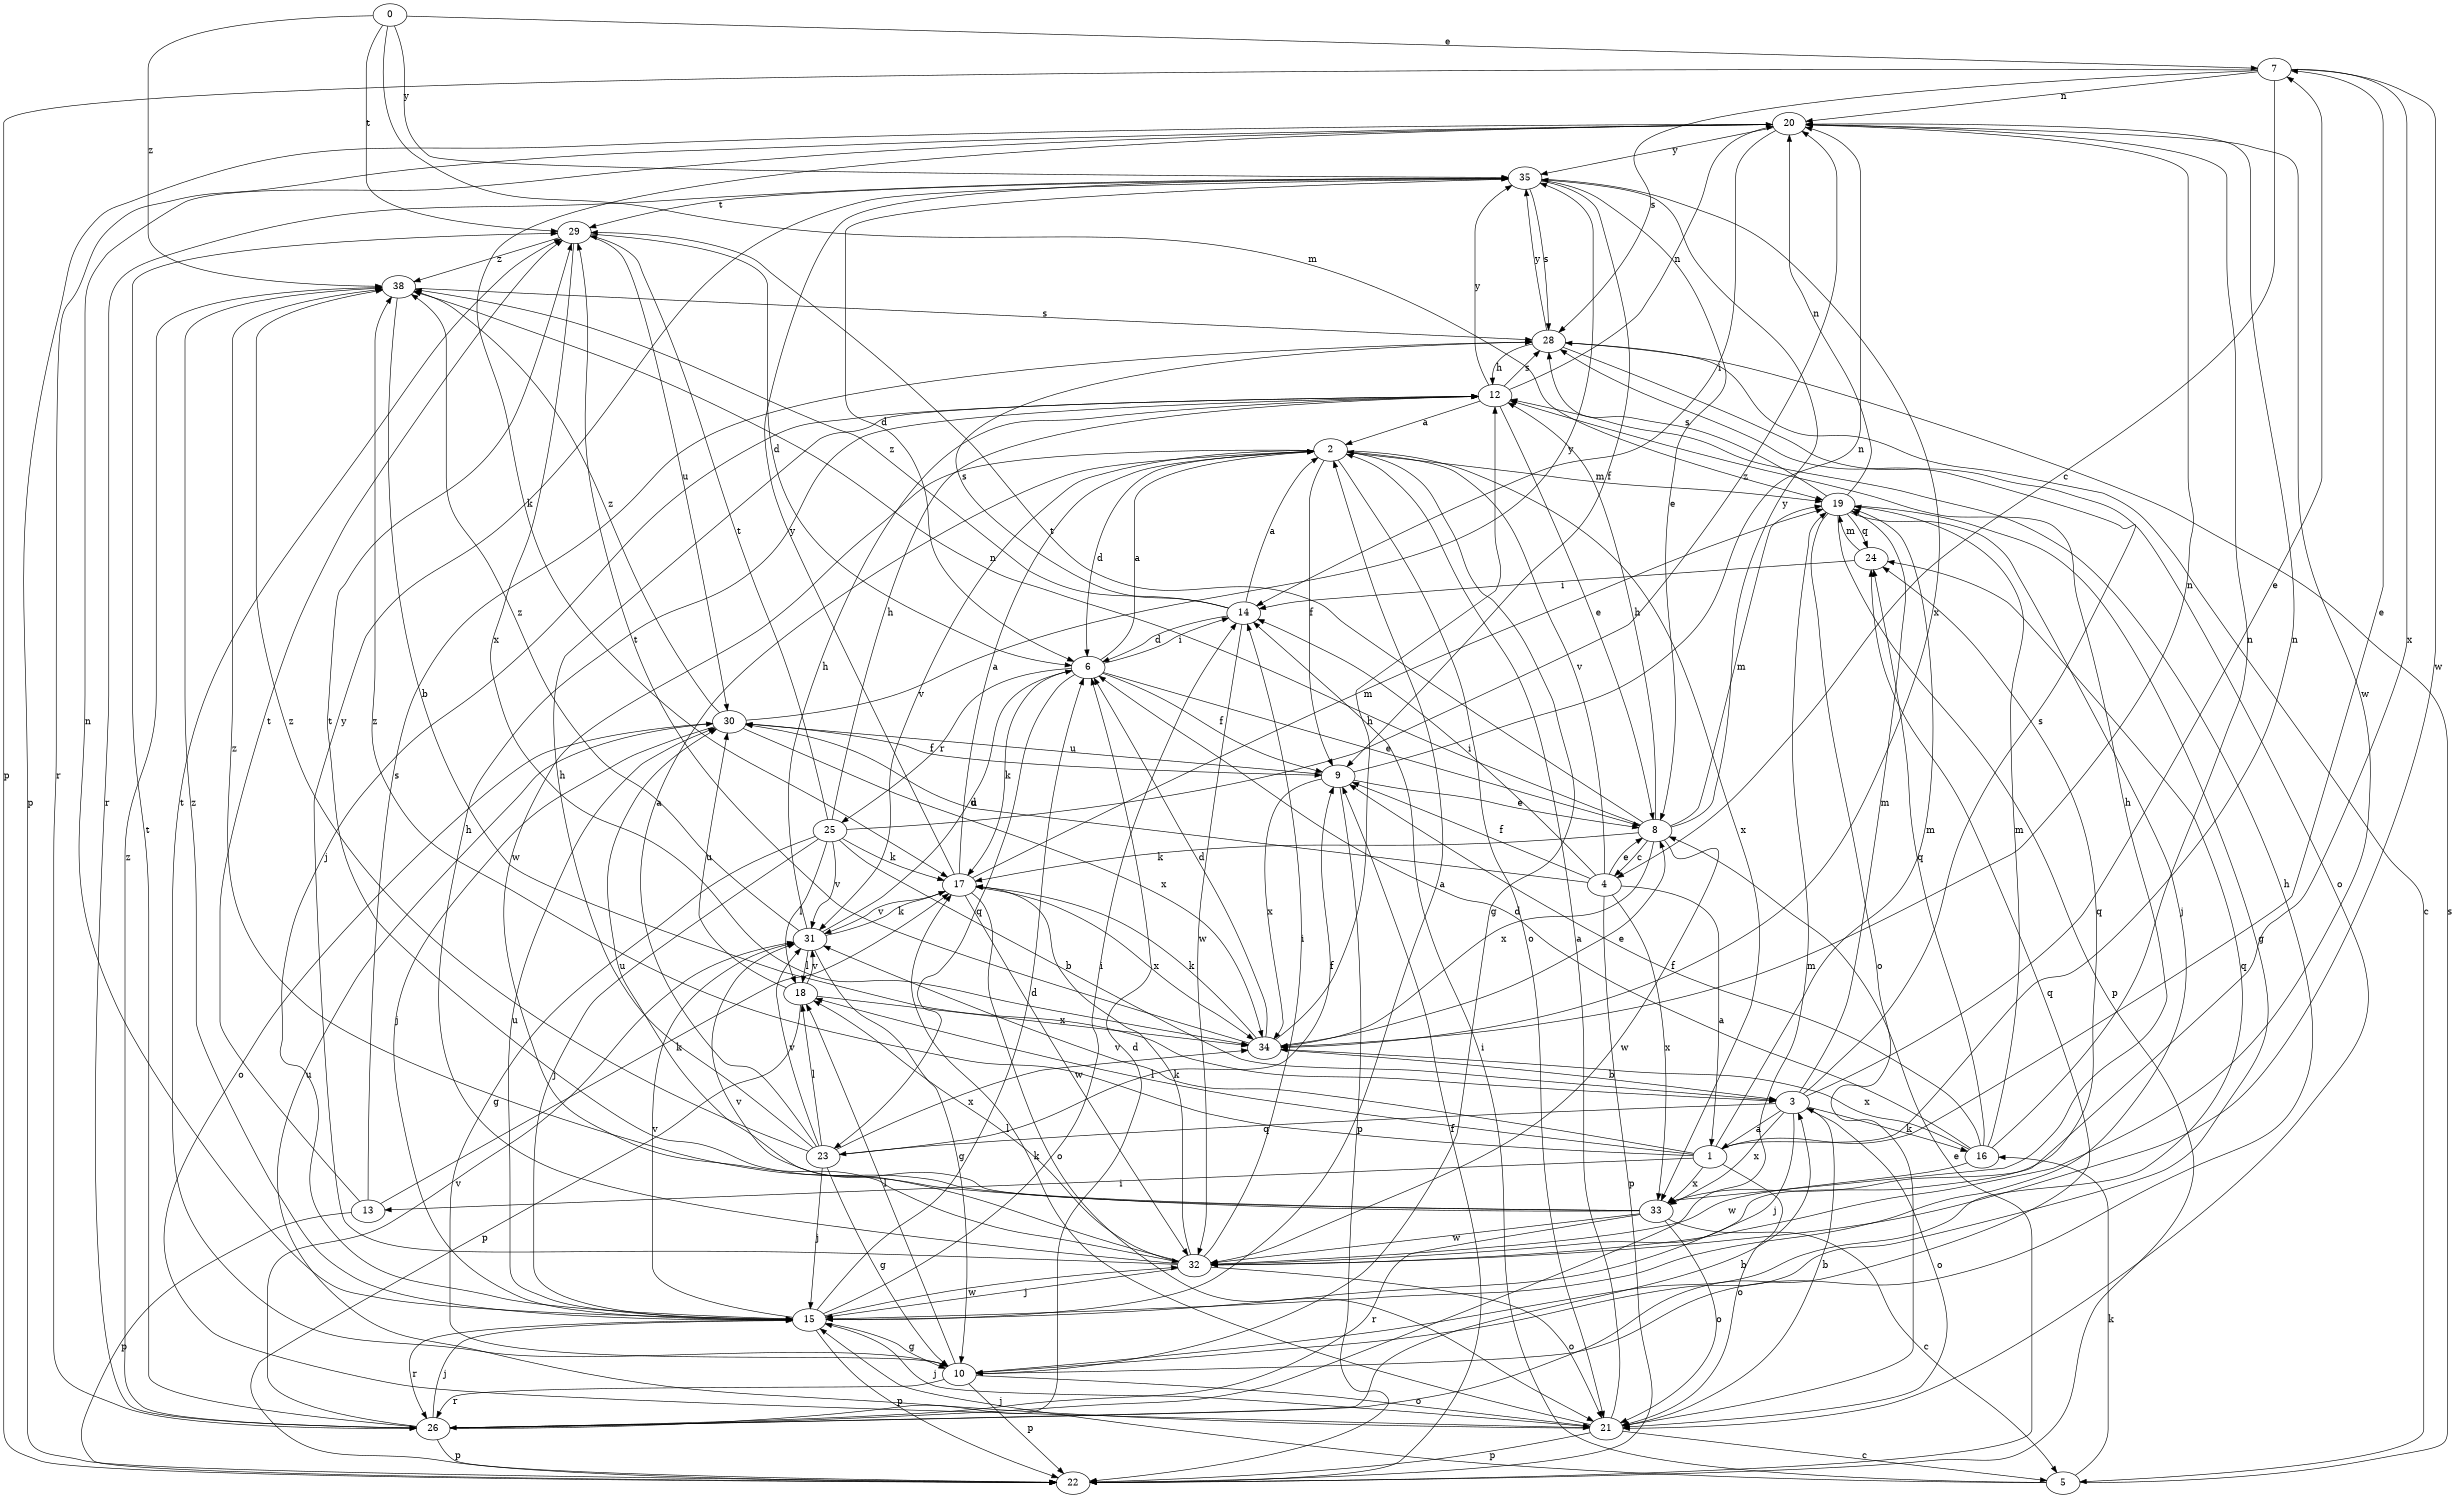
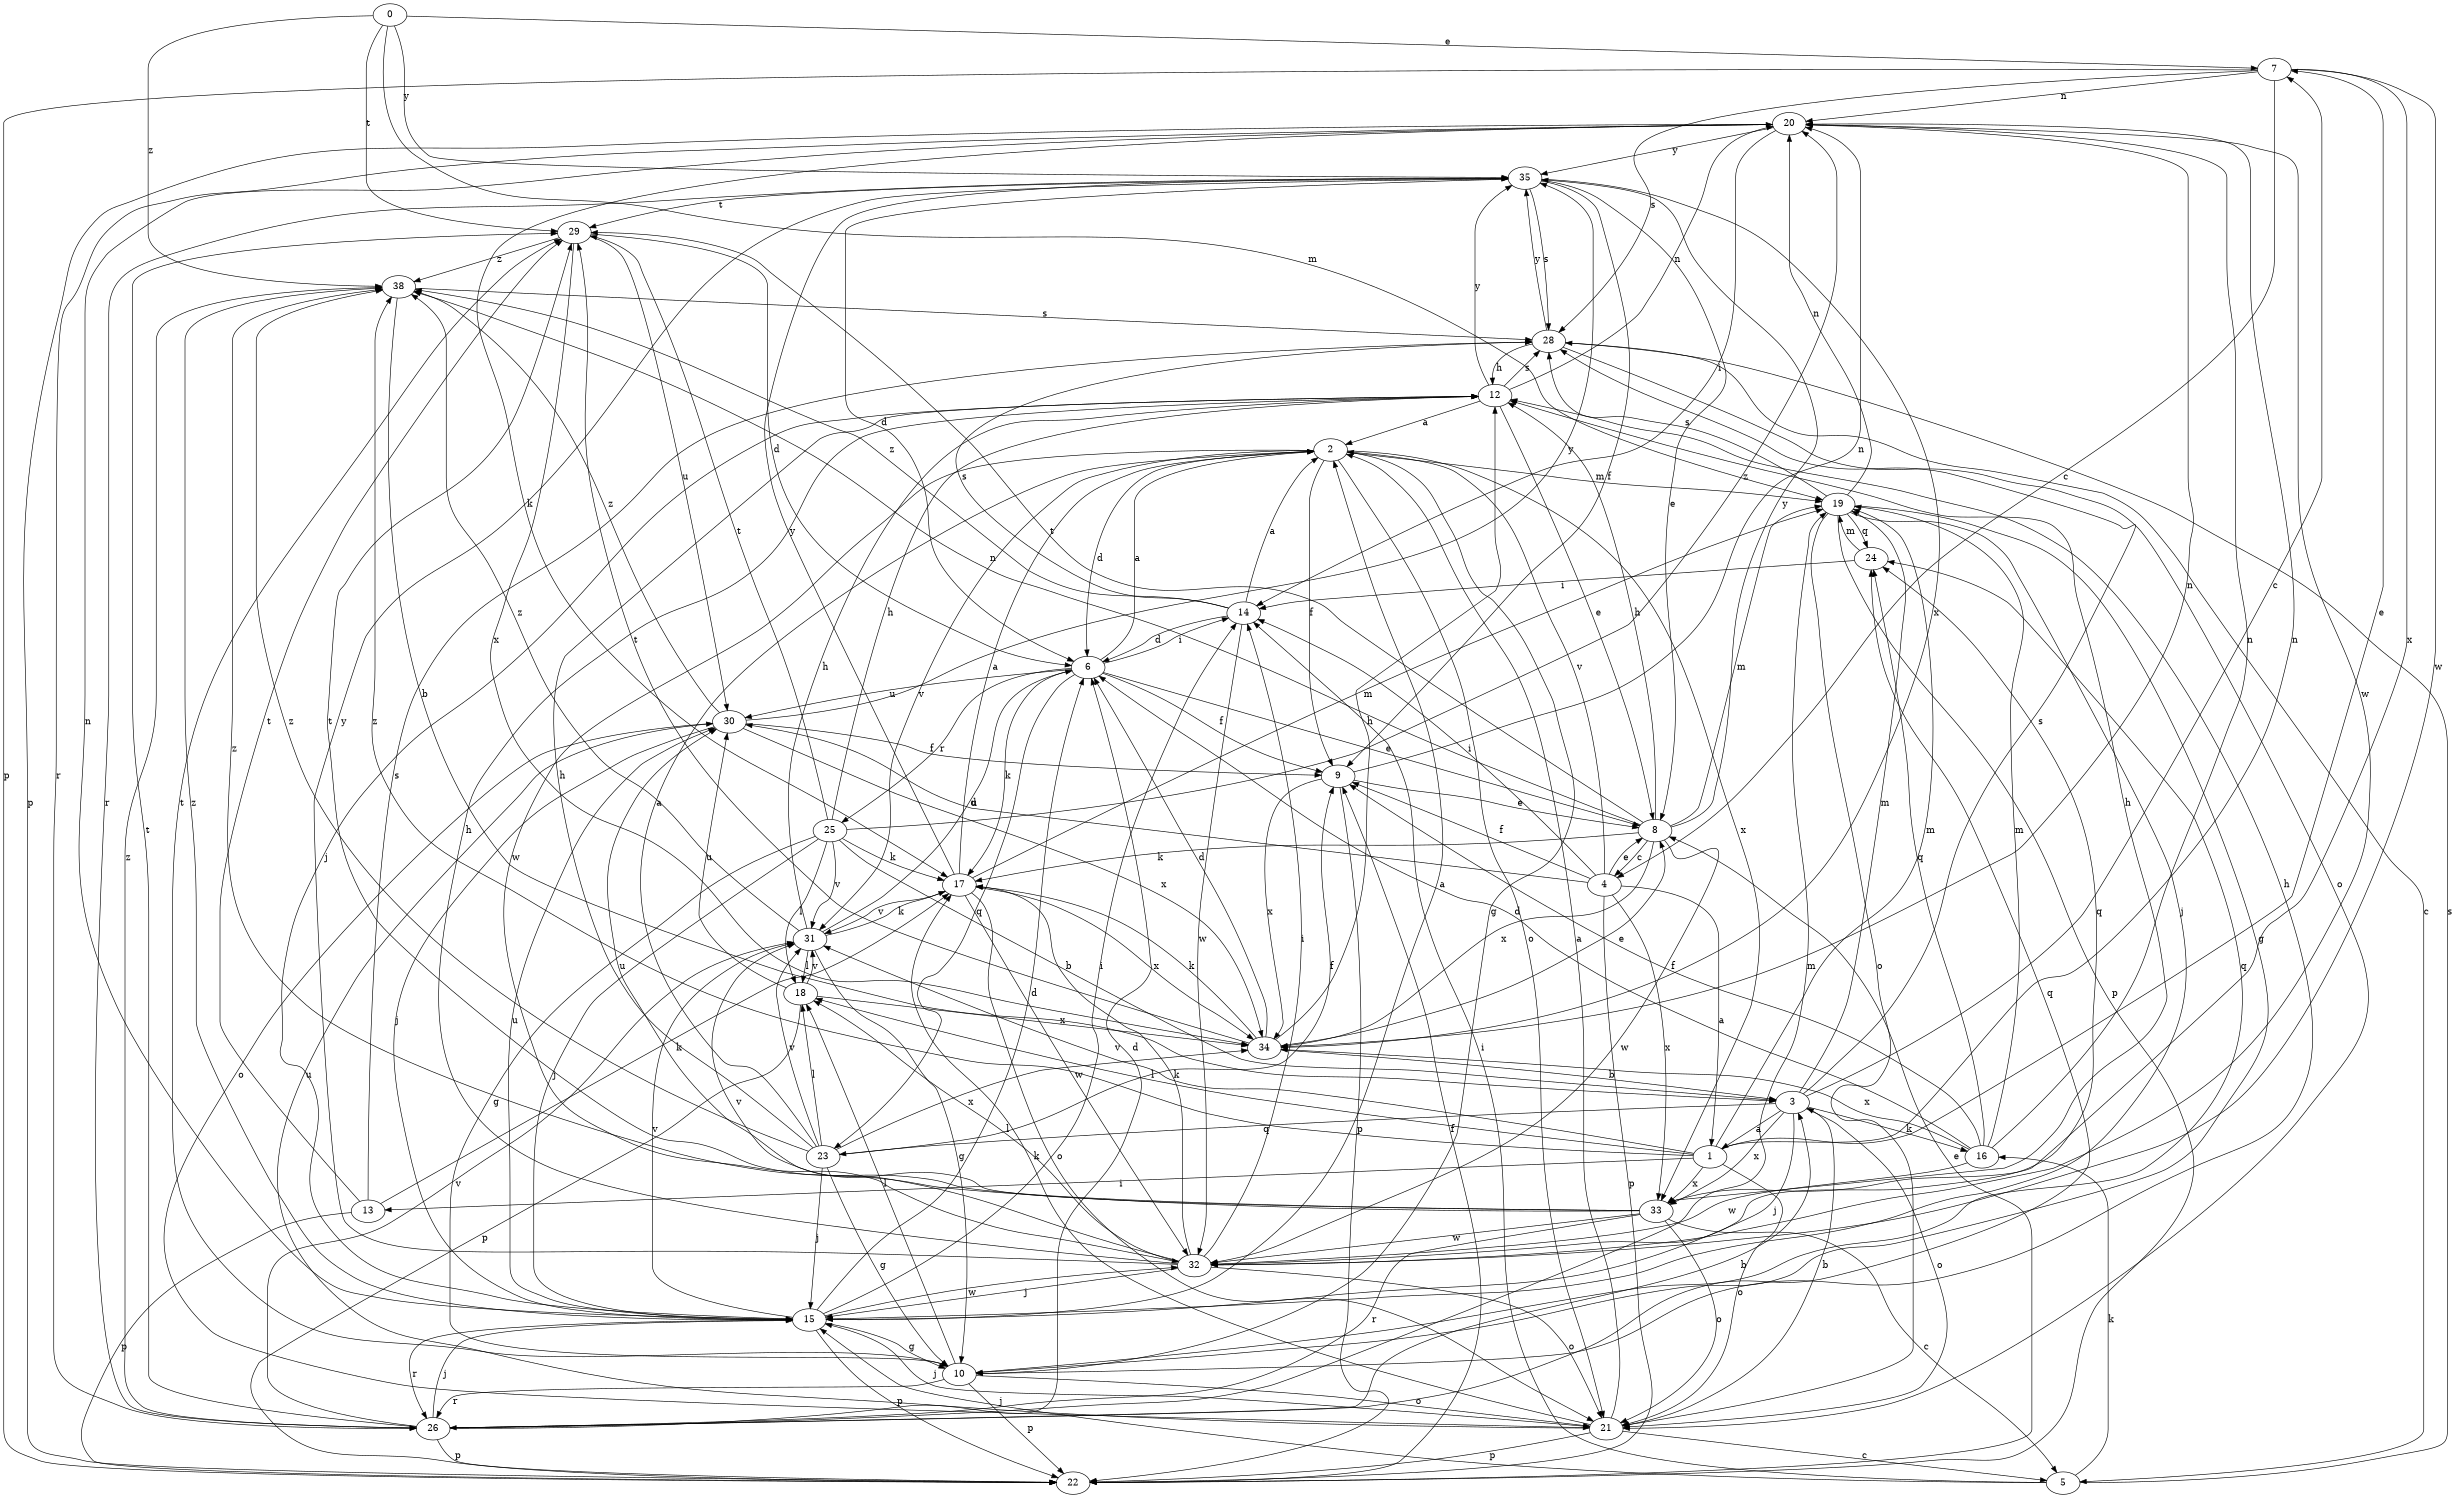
(2275, 586) -> (2275, 586)
(1037, 749) -> (902, 688)
